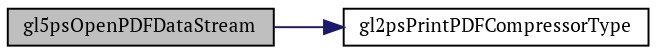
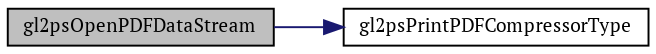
(141, 27) -> (141, 27)
